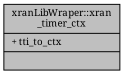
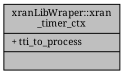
(37, 42) -> (47, 42)
